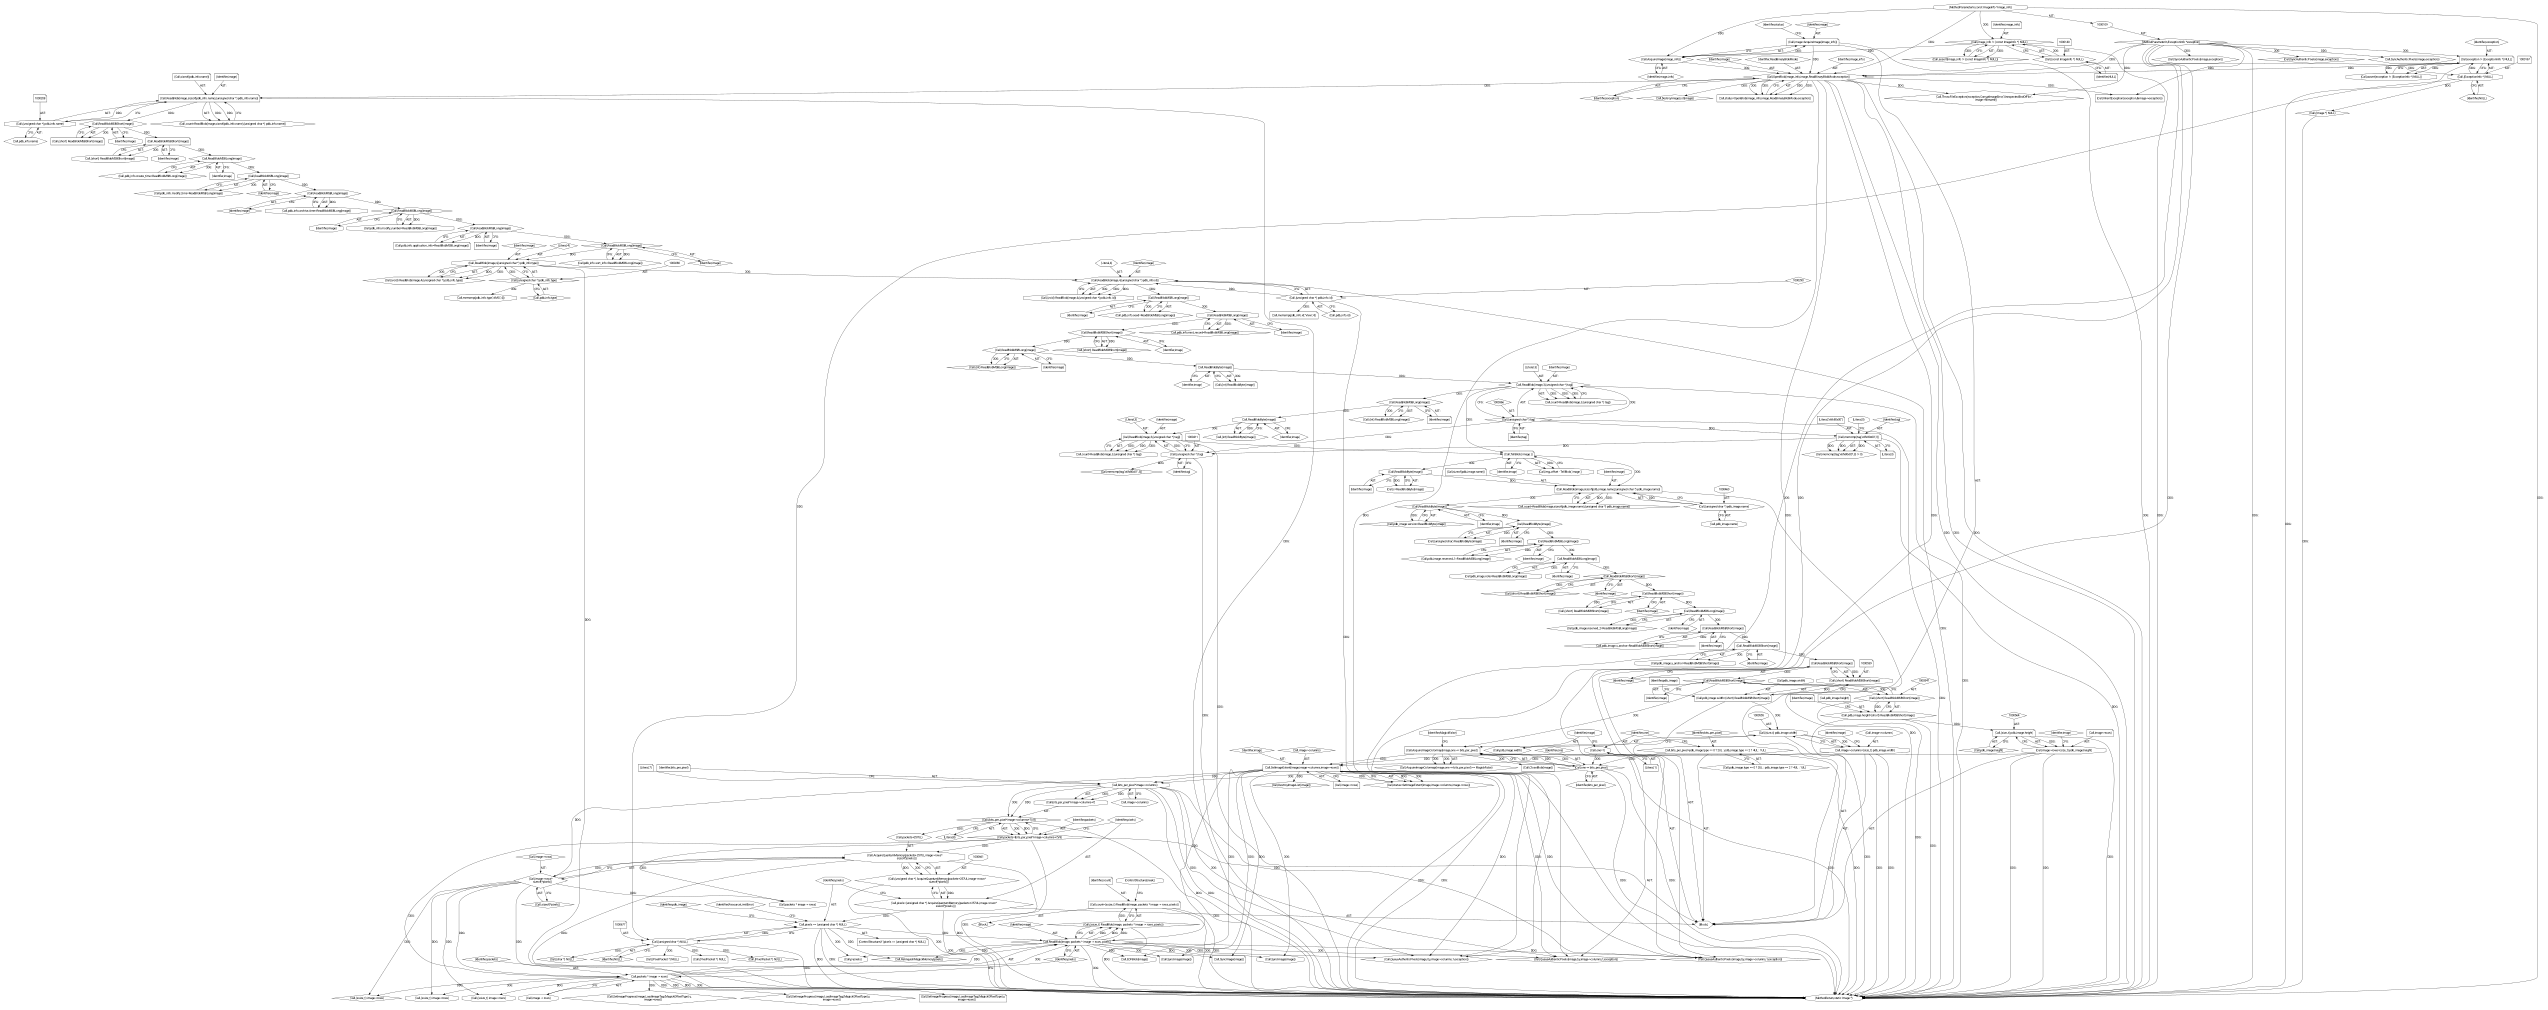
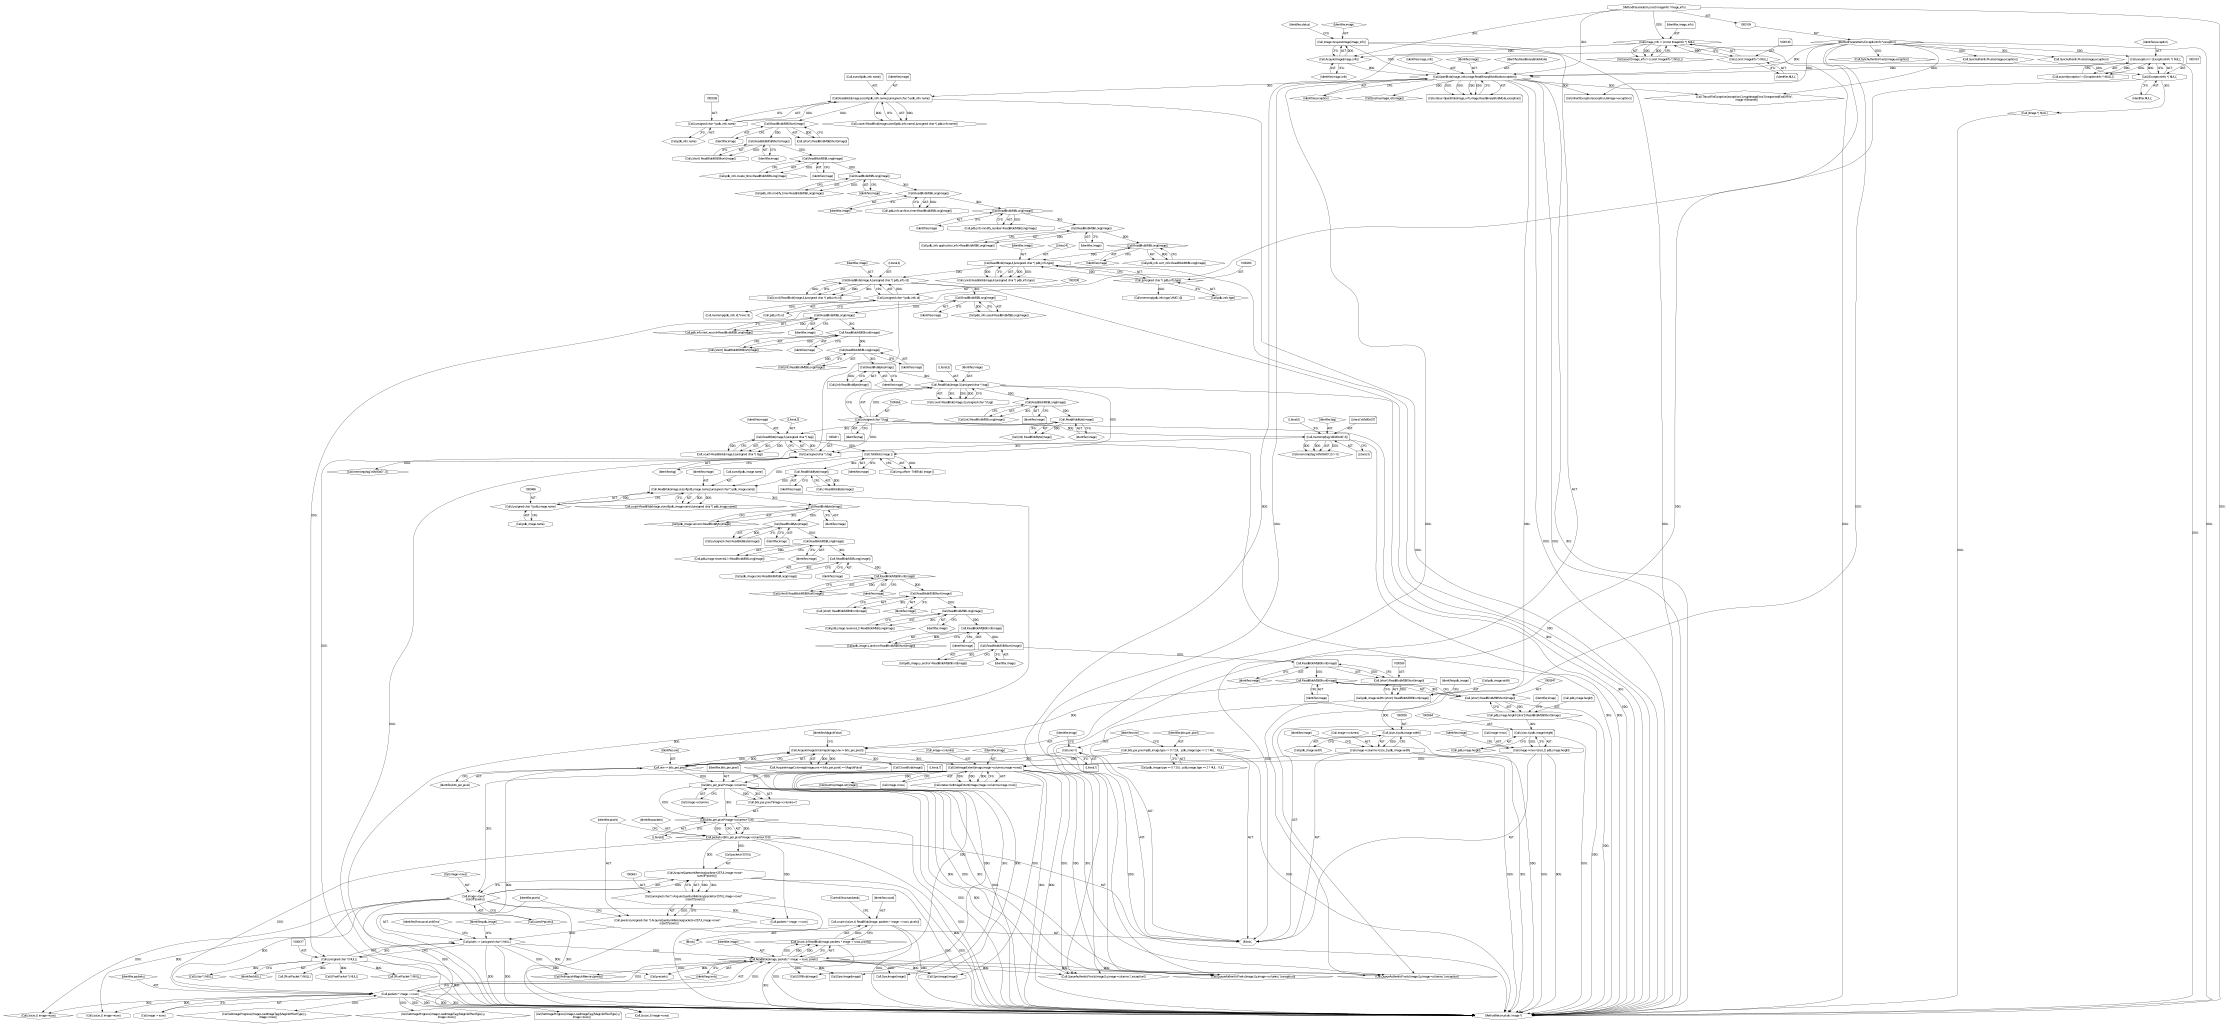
(1455, 542) -> (732, 542)
(957, 827) -> (738, 845)
(893, 942) -> none
